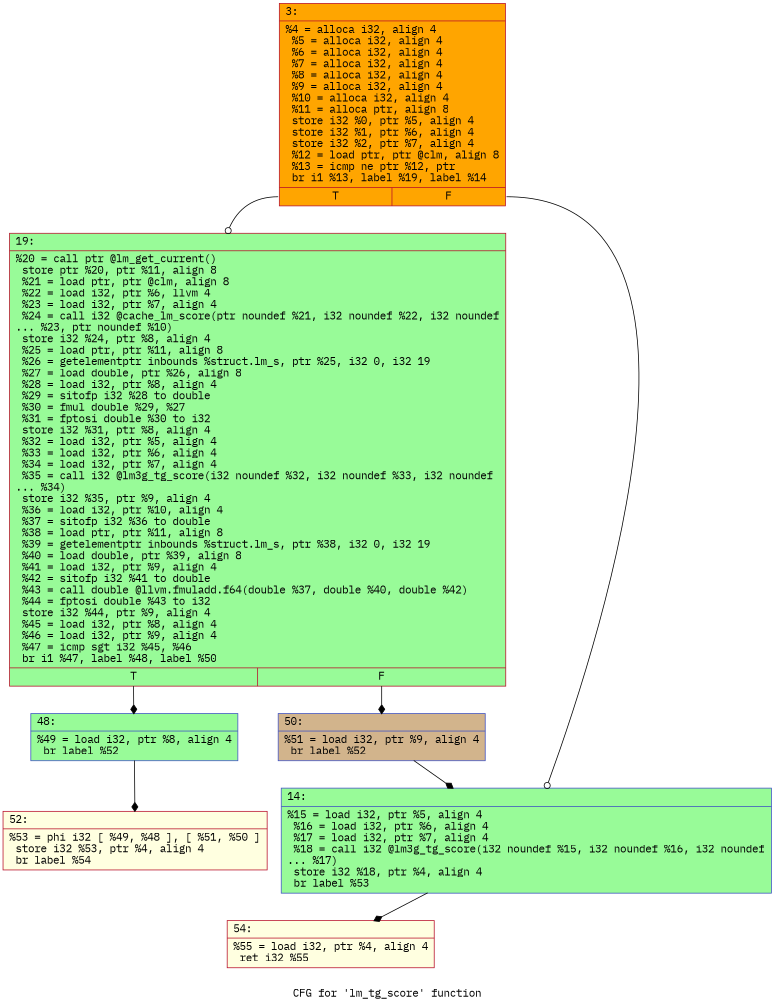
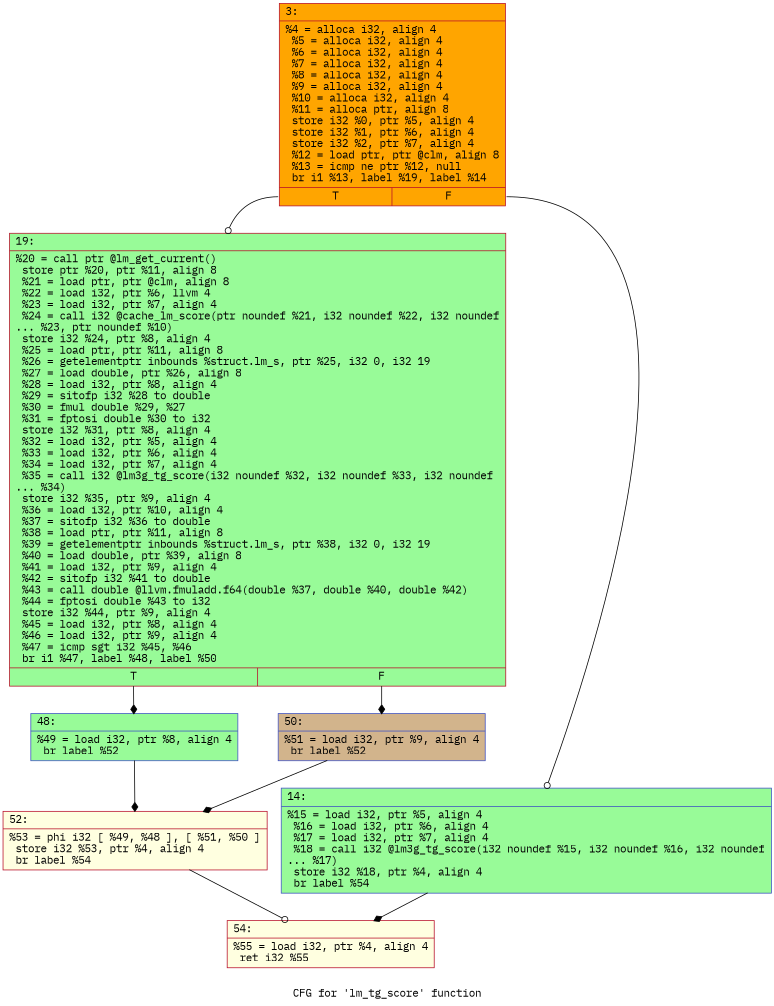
(370, 167) -> (374, 167)
(430, 772) -> (270, 784)
(328, 884) -> (328, 884)
none -> (236, 894)
